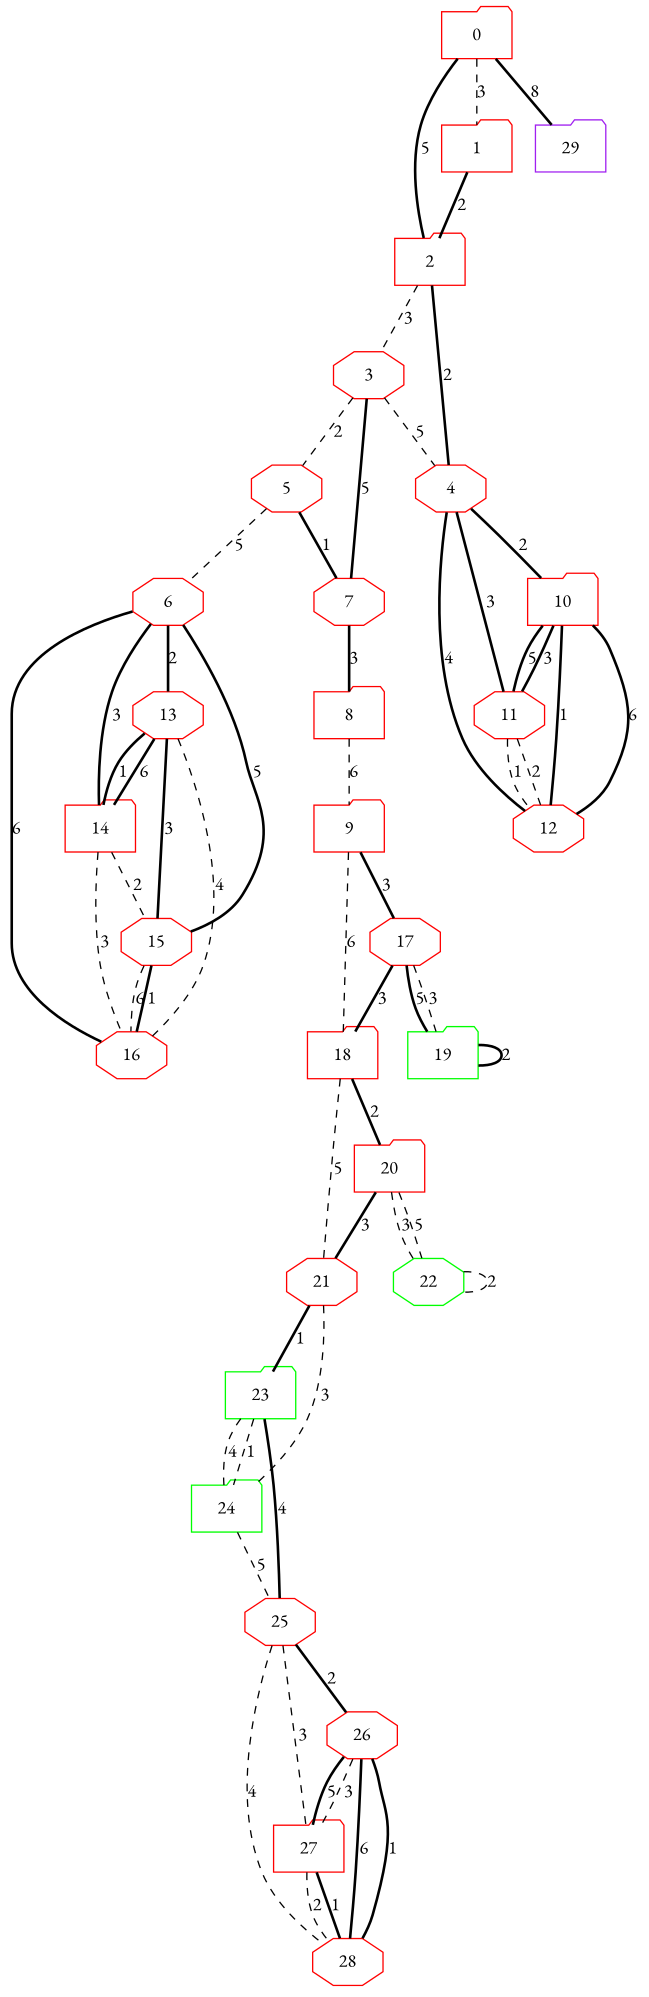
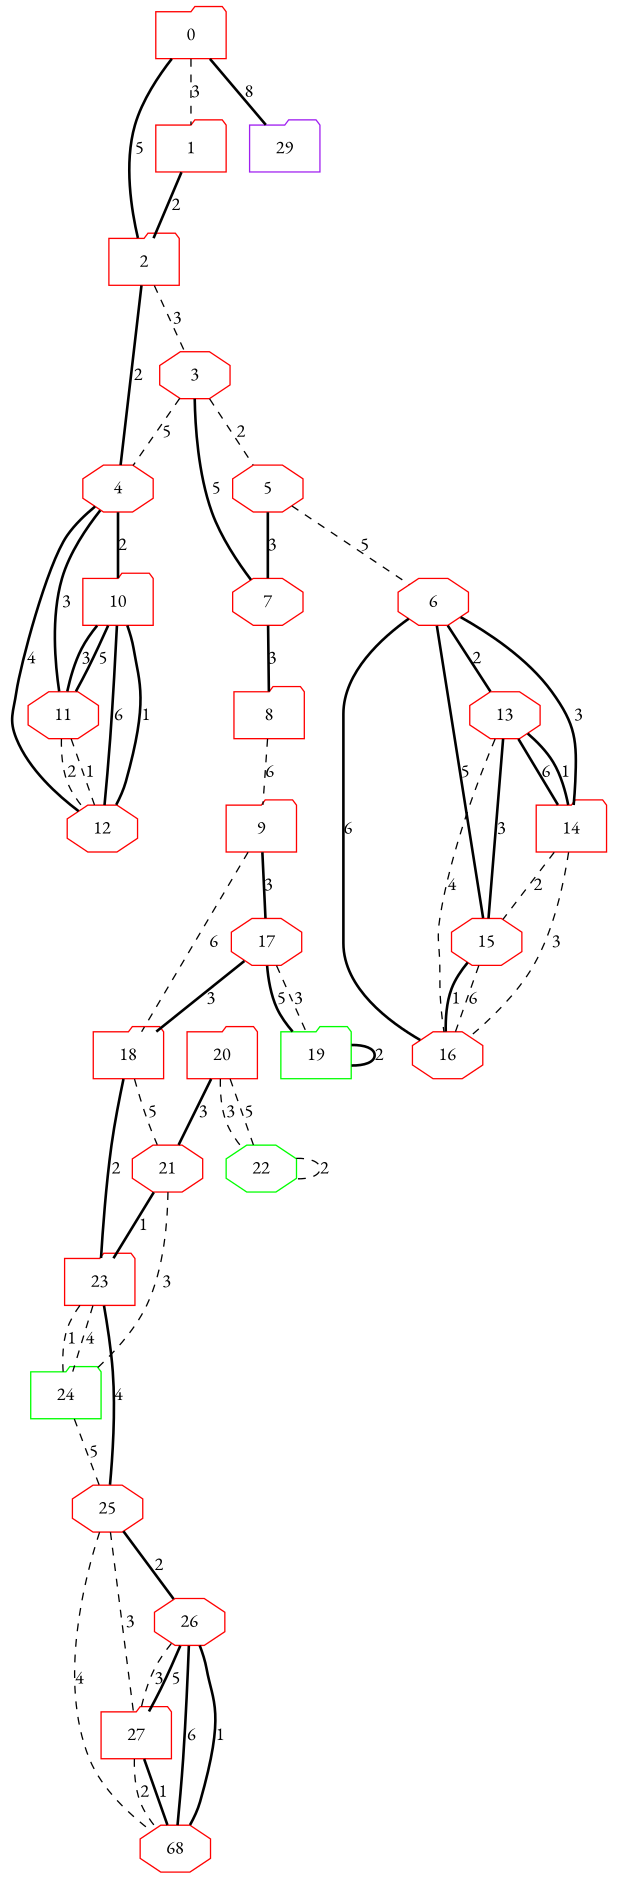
(326, 545) -> (272, 545)
(366, 1112) -> (109, 1168)
(261, 1395) -> (100, 1282)
(348, 1962) -> (175, 1849)
